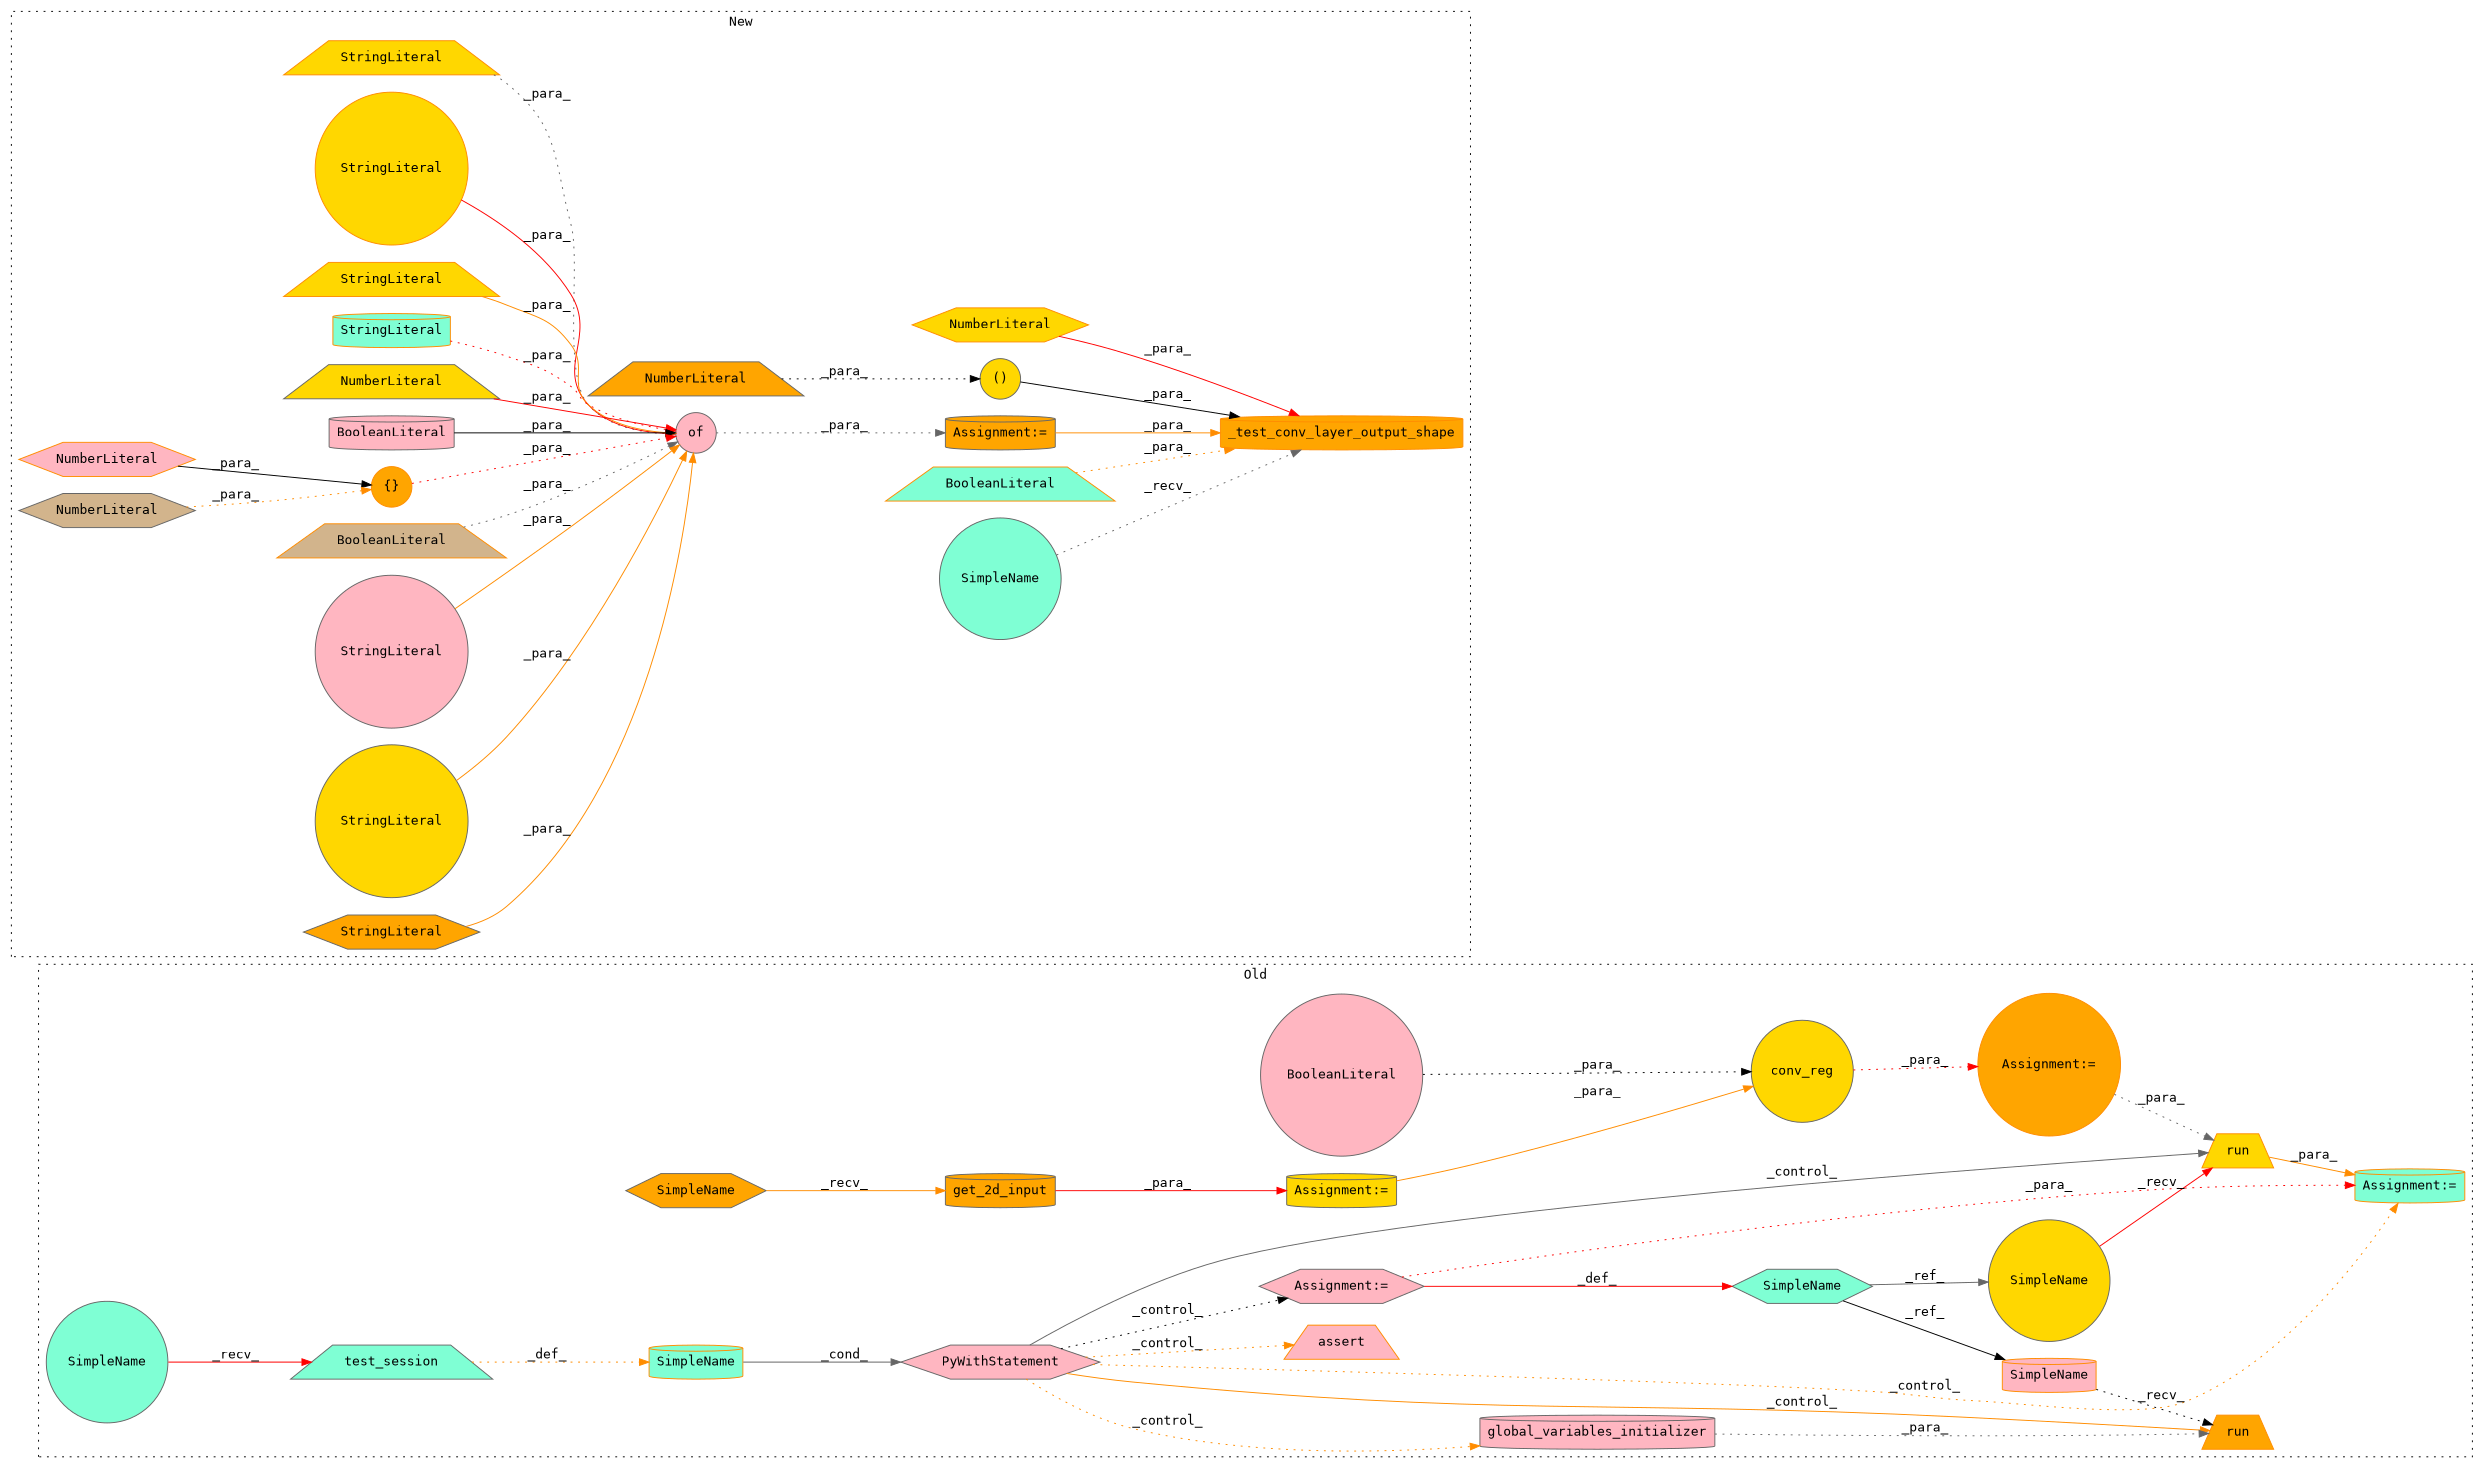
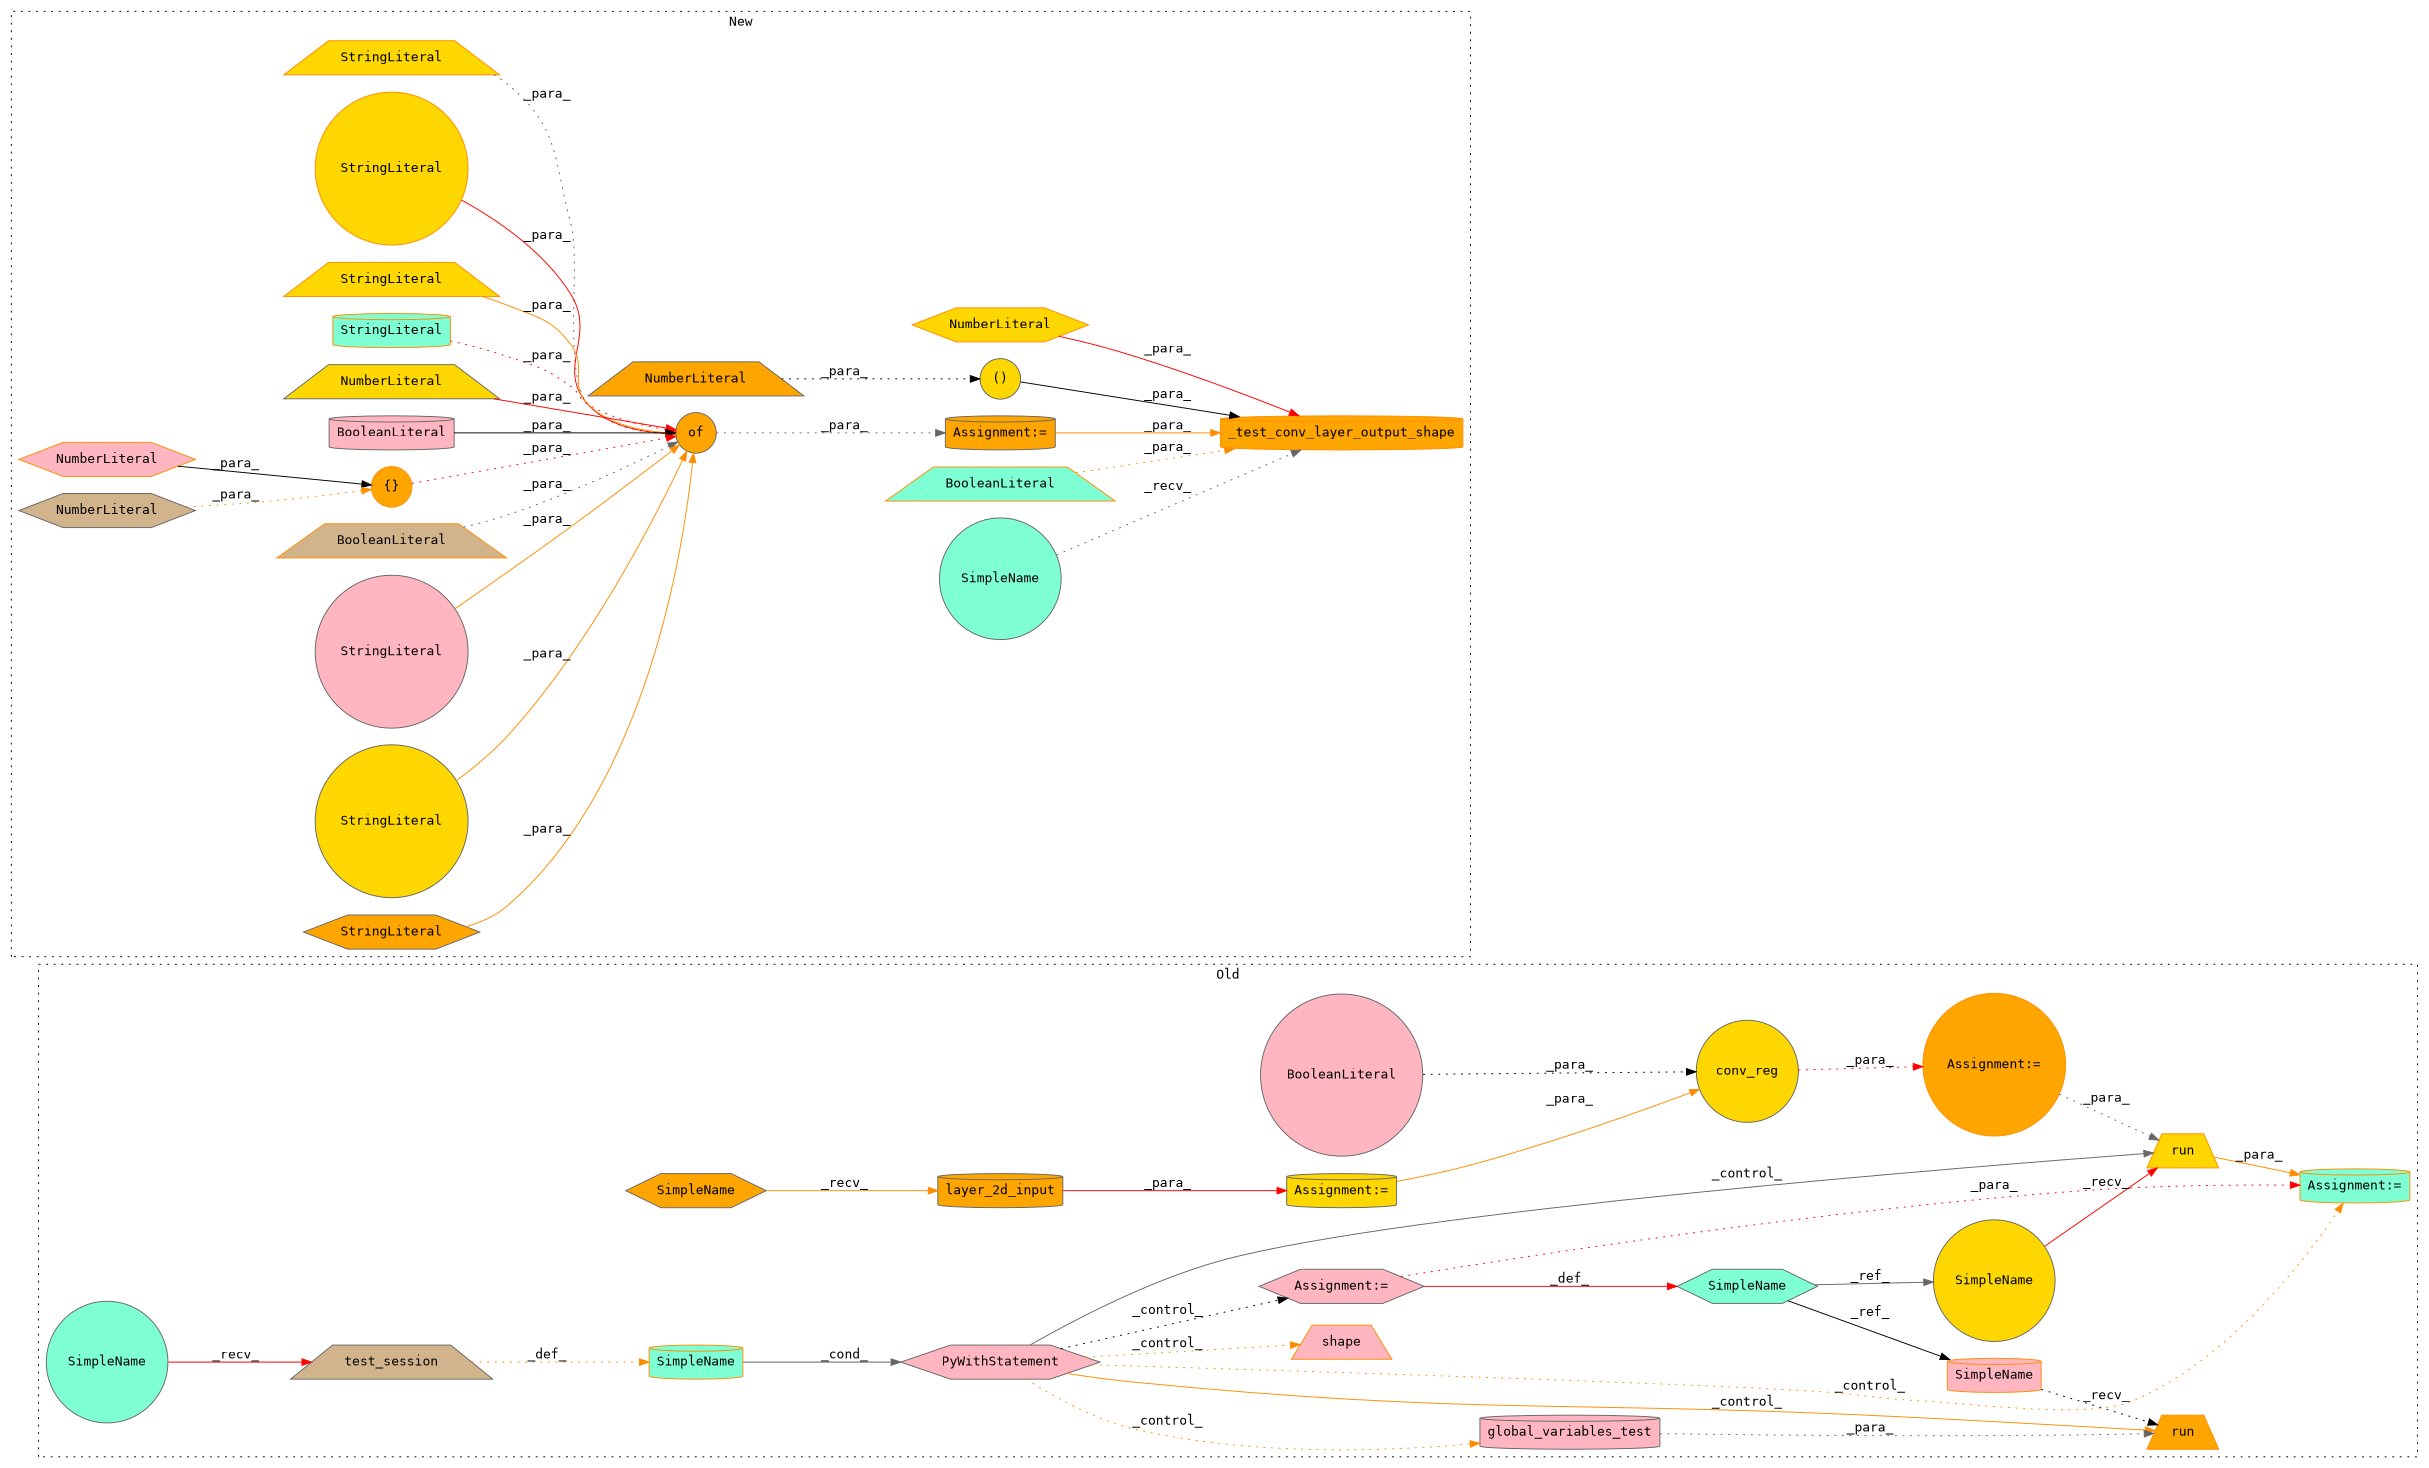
(696, 433) -> (696, 433)
(1000, 1191) -> (1000, 1191)
(1342, 1342) -> (1342, 1342)
(392, 1362) -> (392, 1362)
(1597, 1432) -> (1570, 1432)
